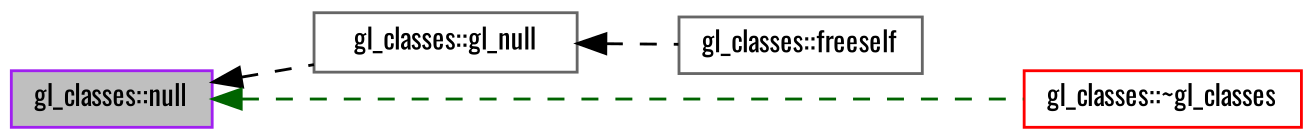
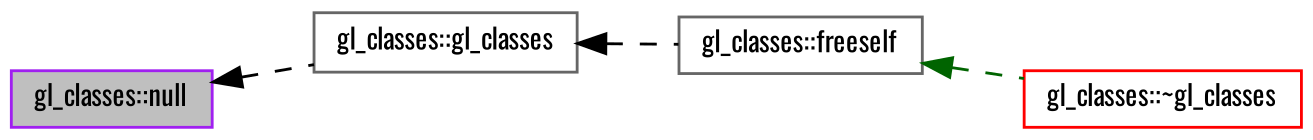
(446, 42) -> (446, 42)
(633, 99) -> (988, 73)
